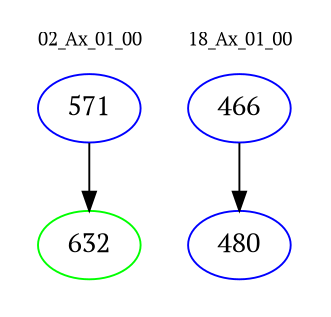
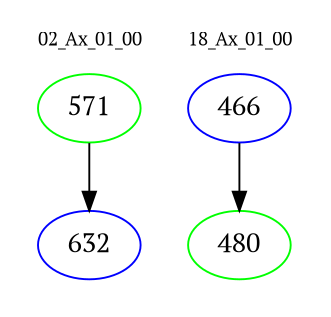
(89, 108) -> (89, 108)
(89, 245) -> (89, 245)
(239, 245) -> (239, 245)
